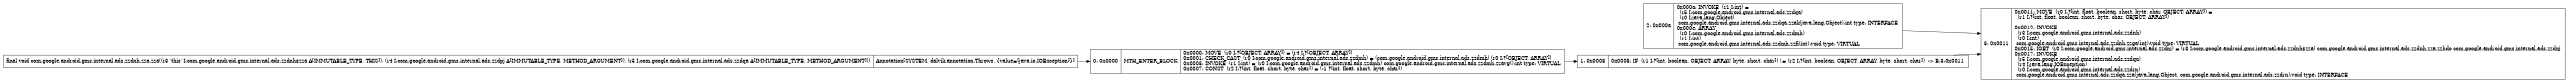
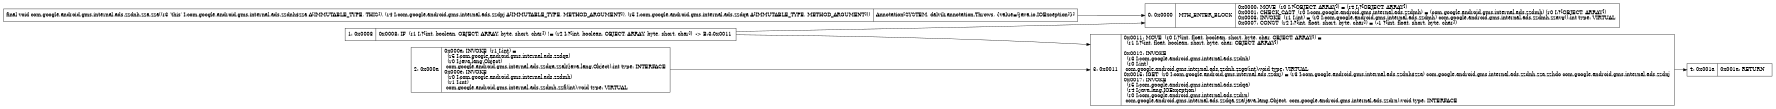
(1698, 29) -> (467, 72)
(1569, 61) -> (939, 28)
none -> (1730, 70)
